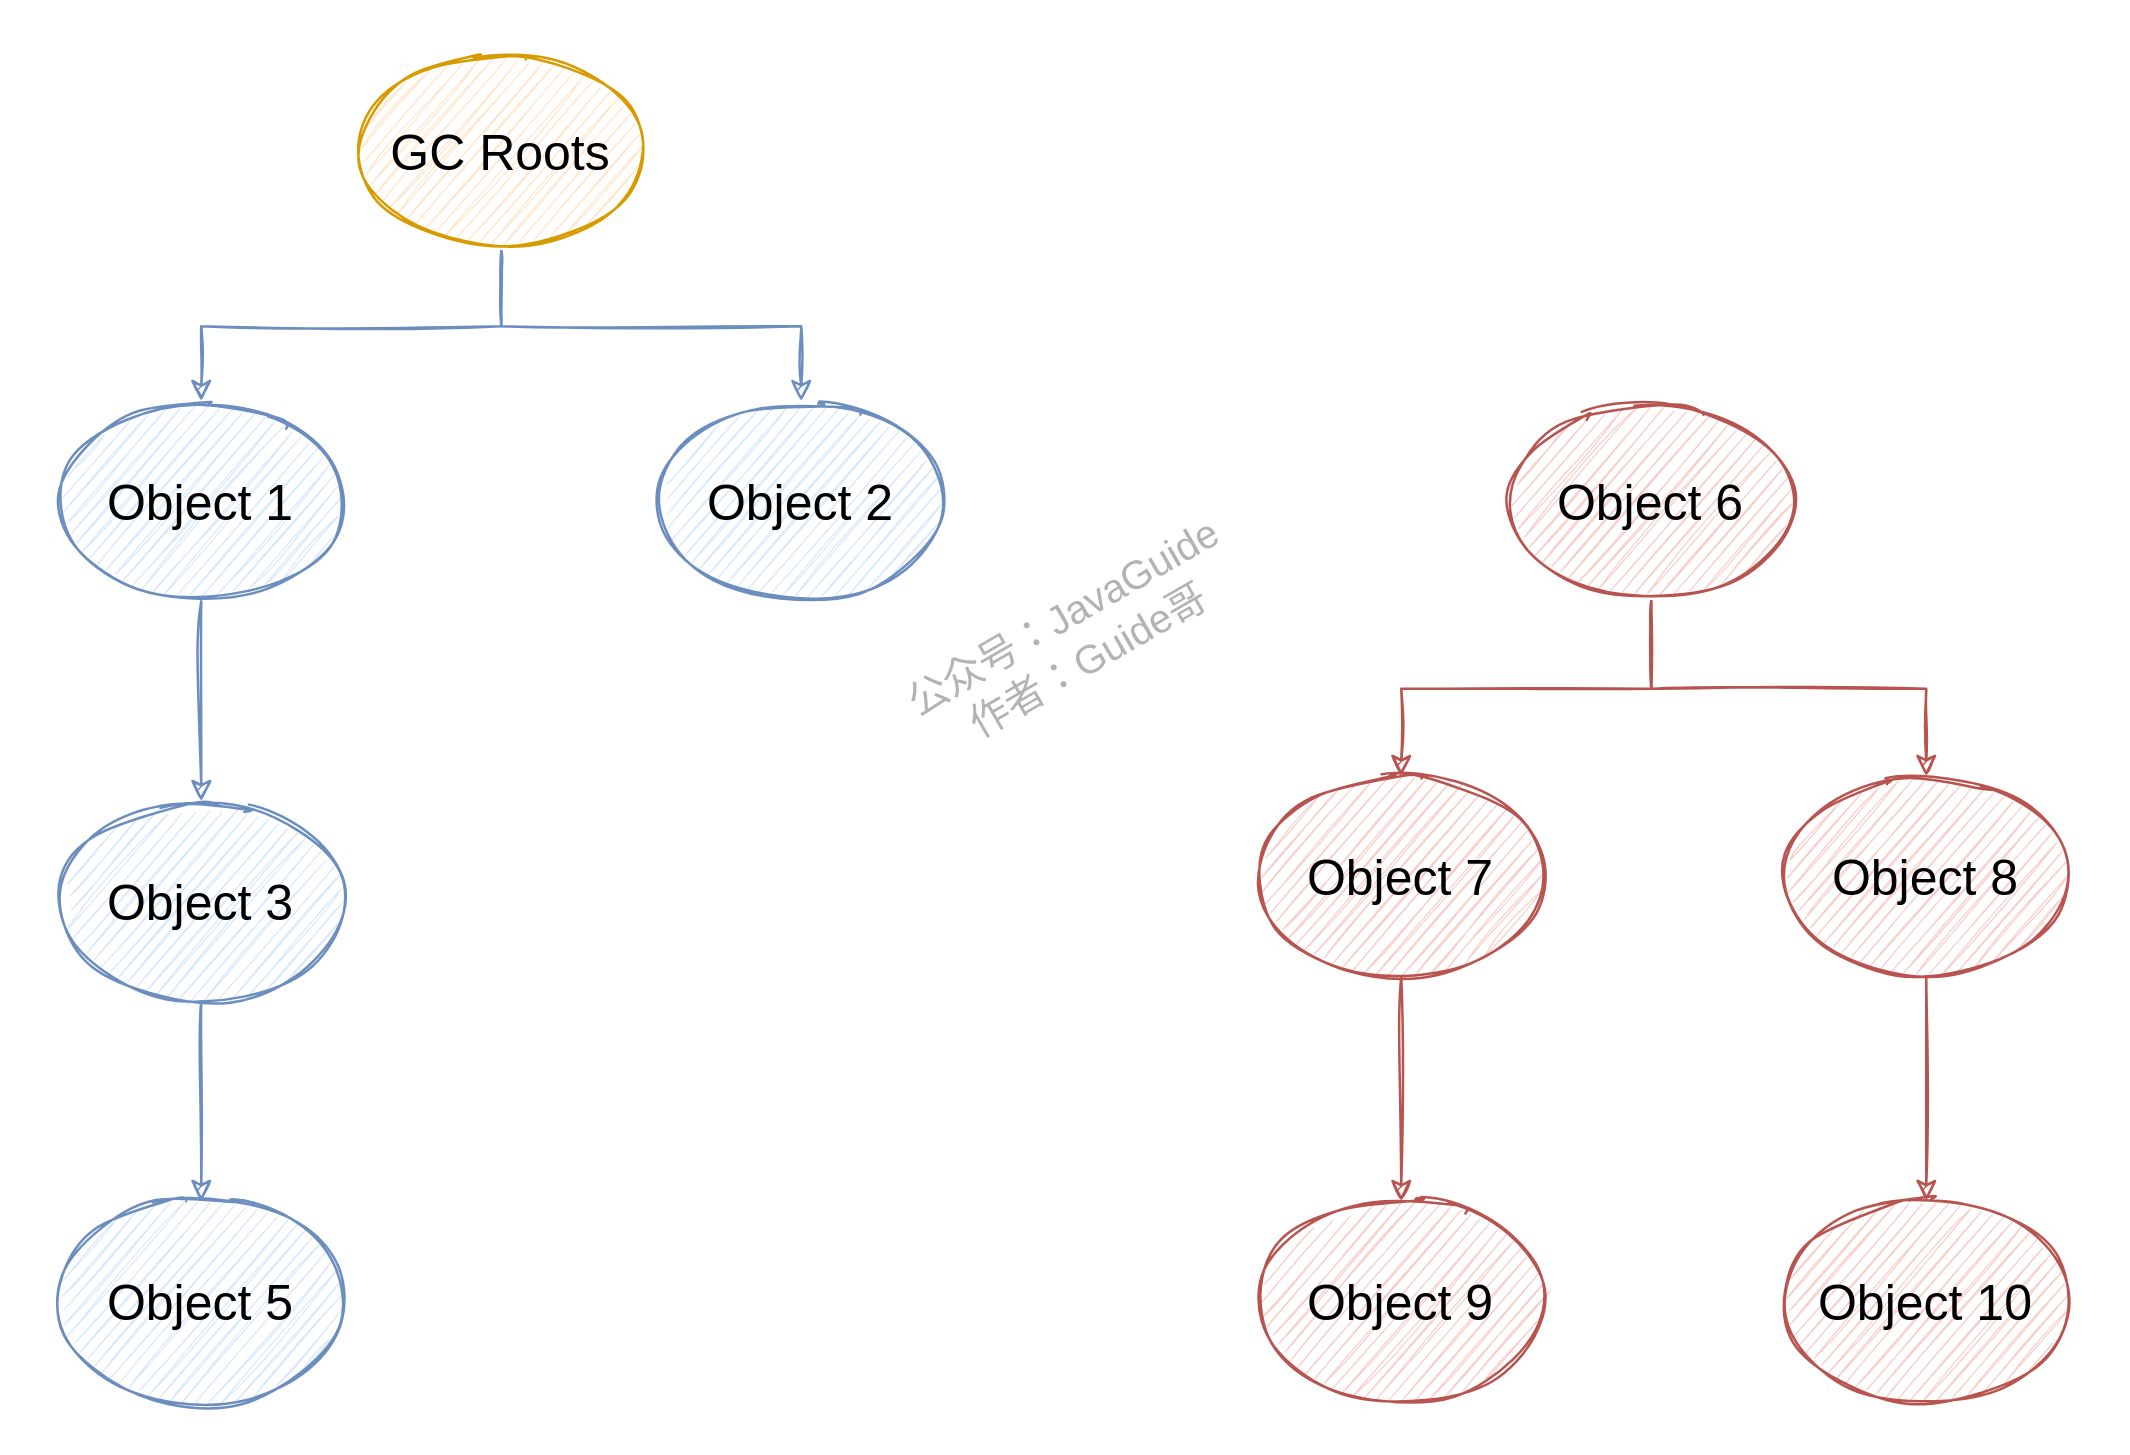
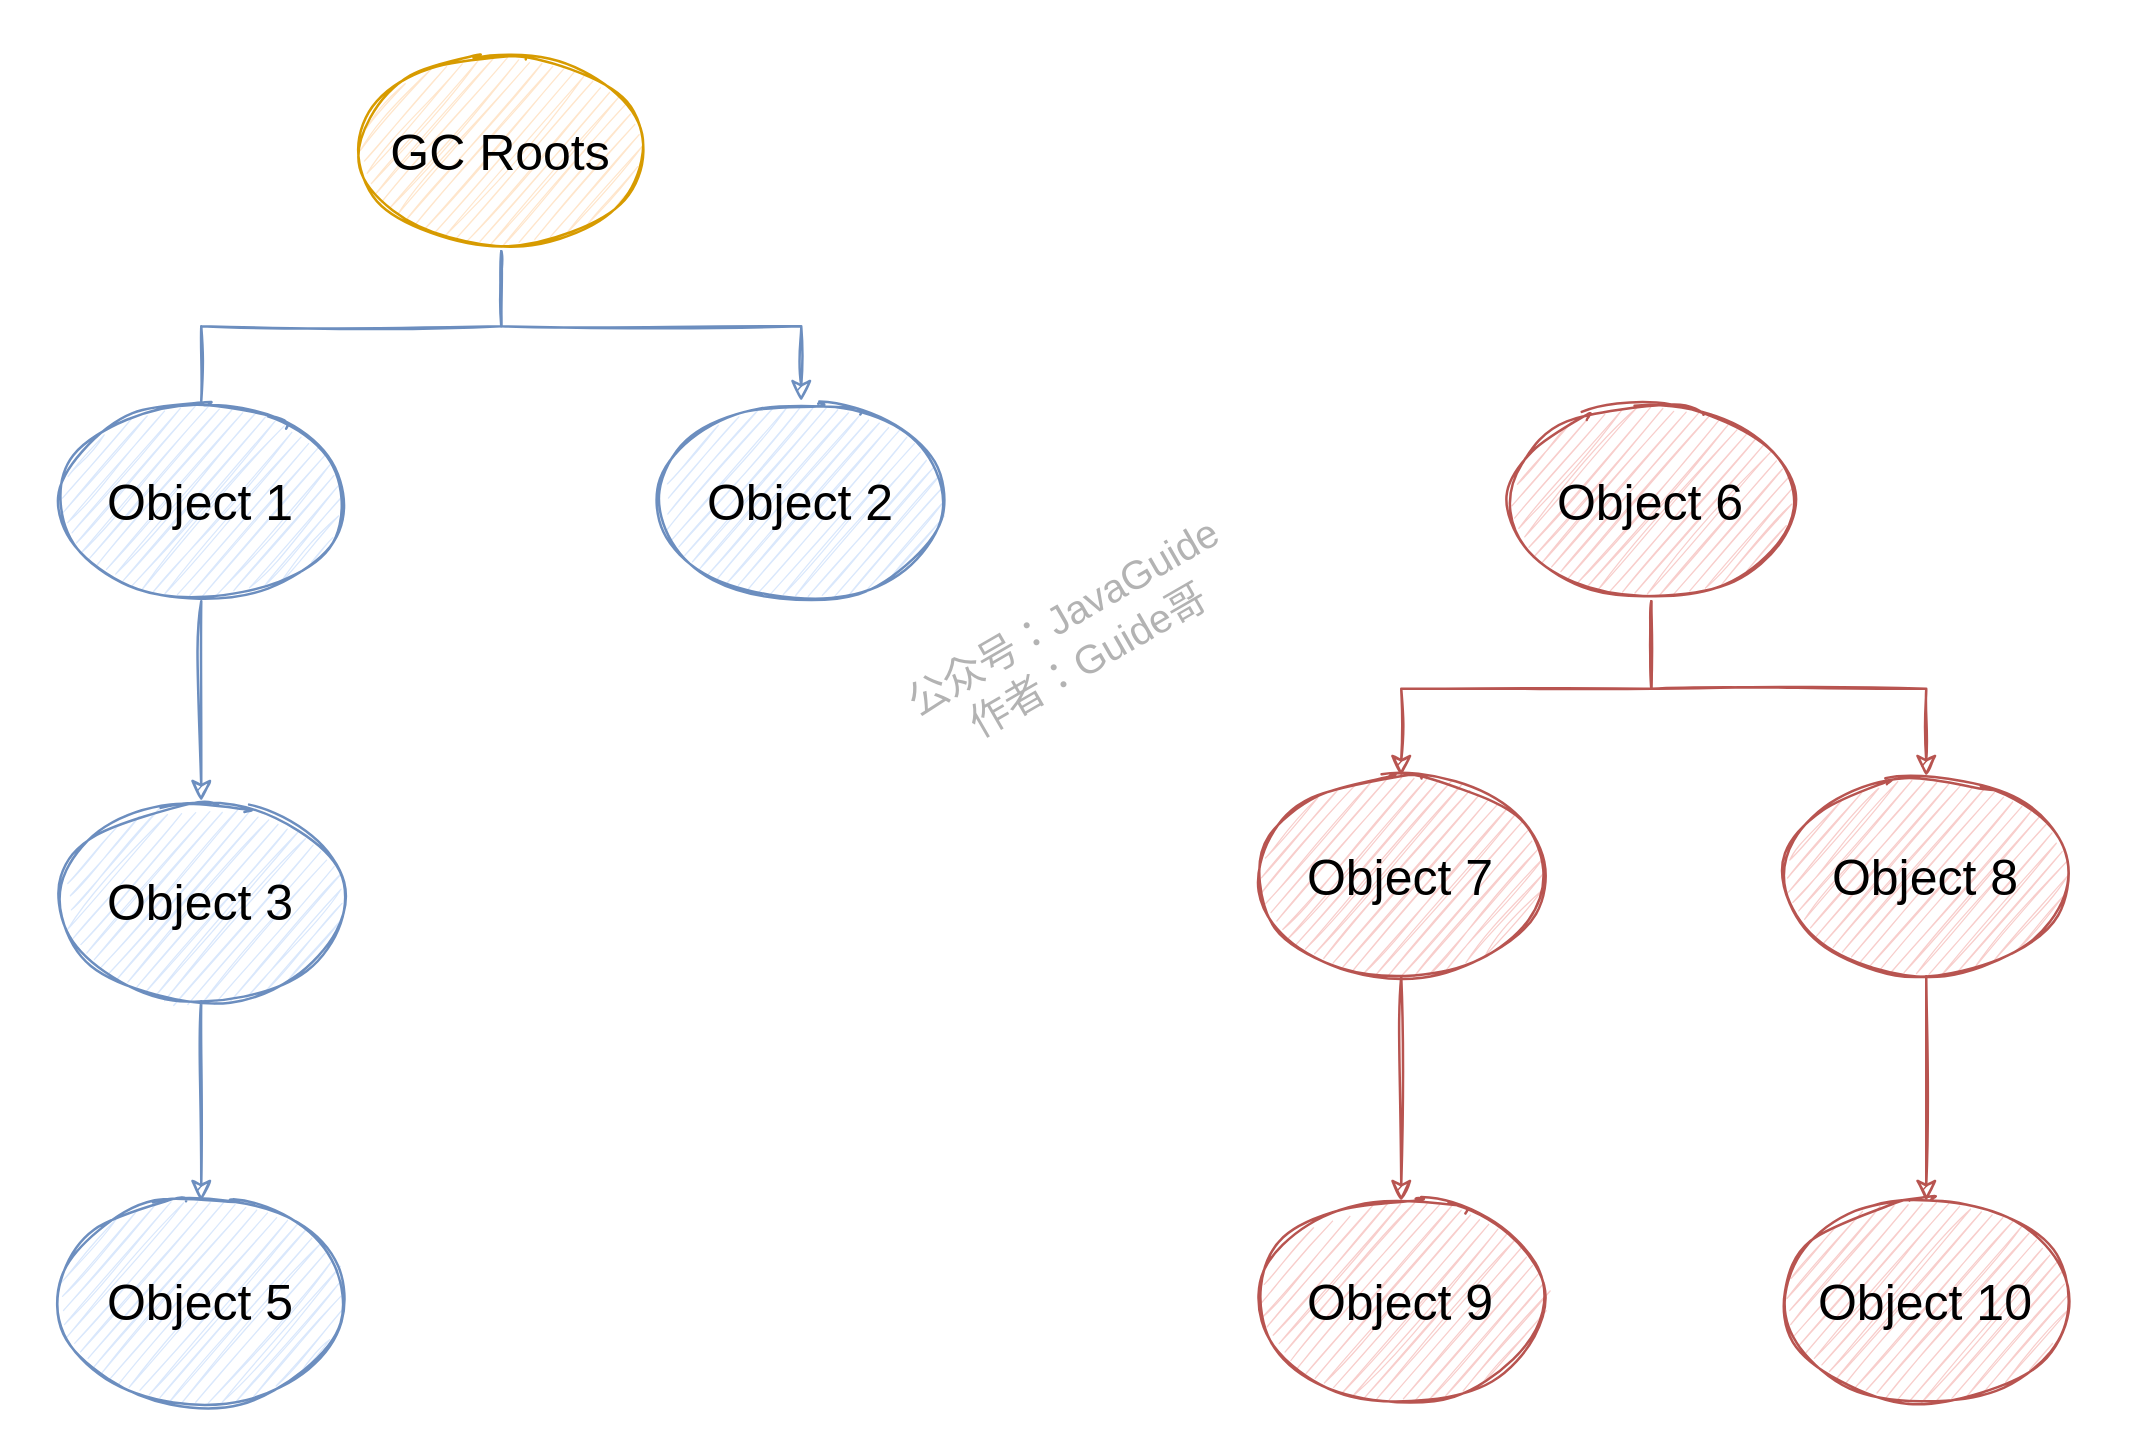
(201, 377) -> (201, 385)
